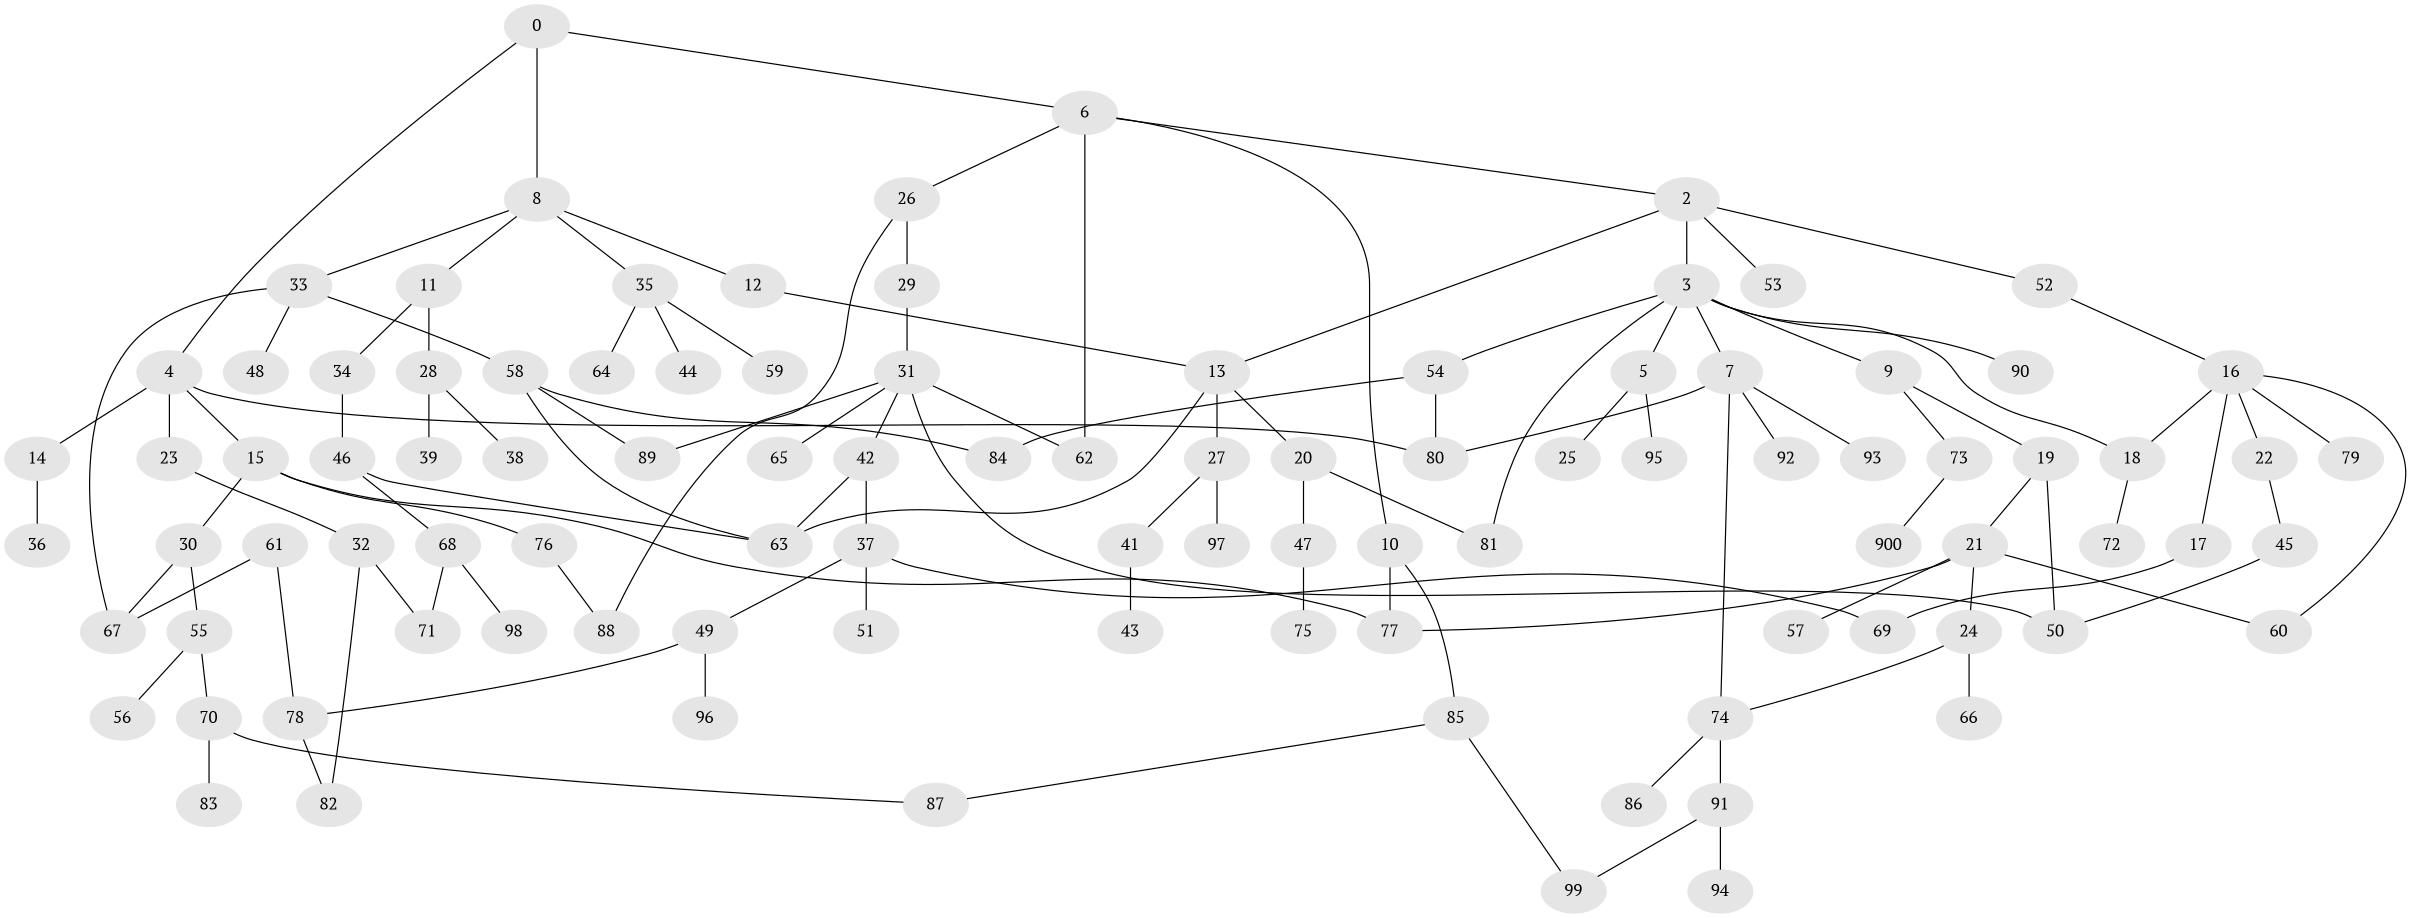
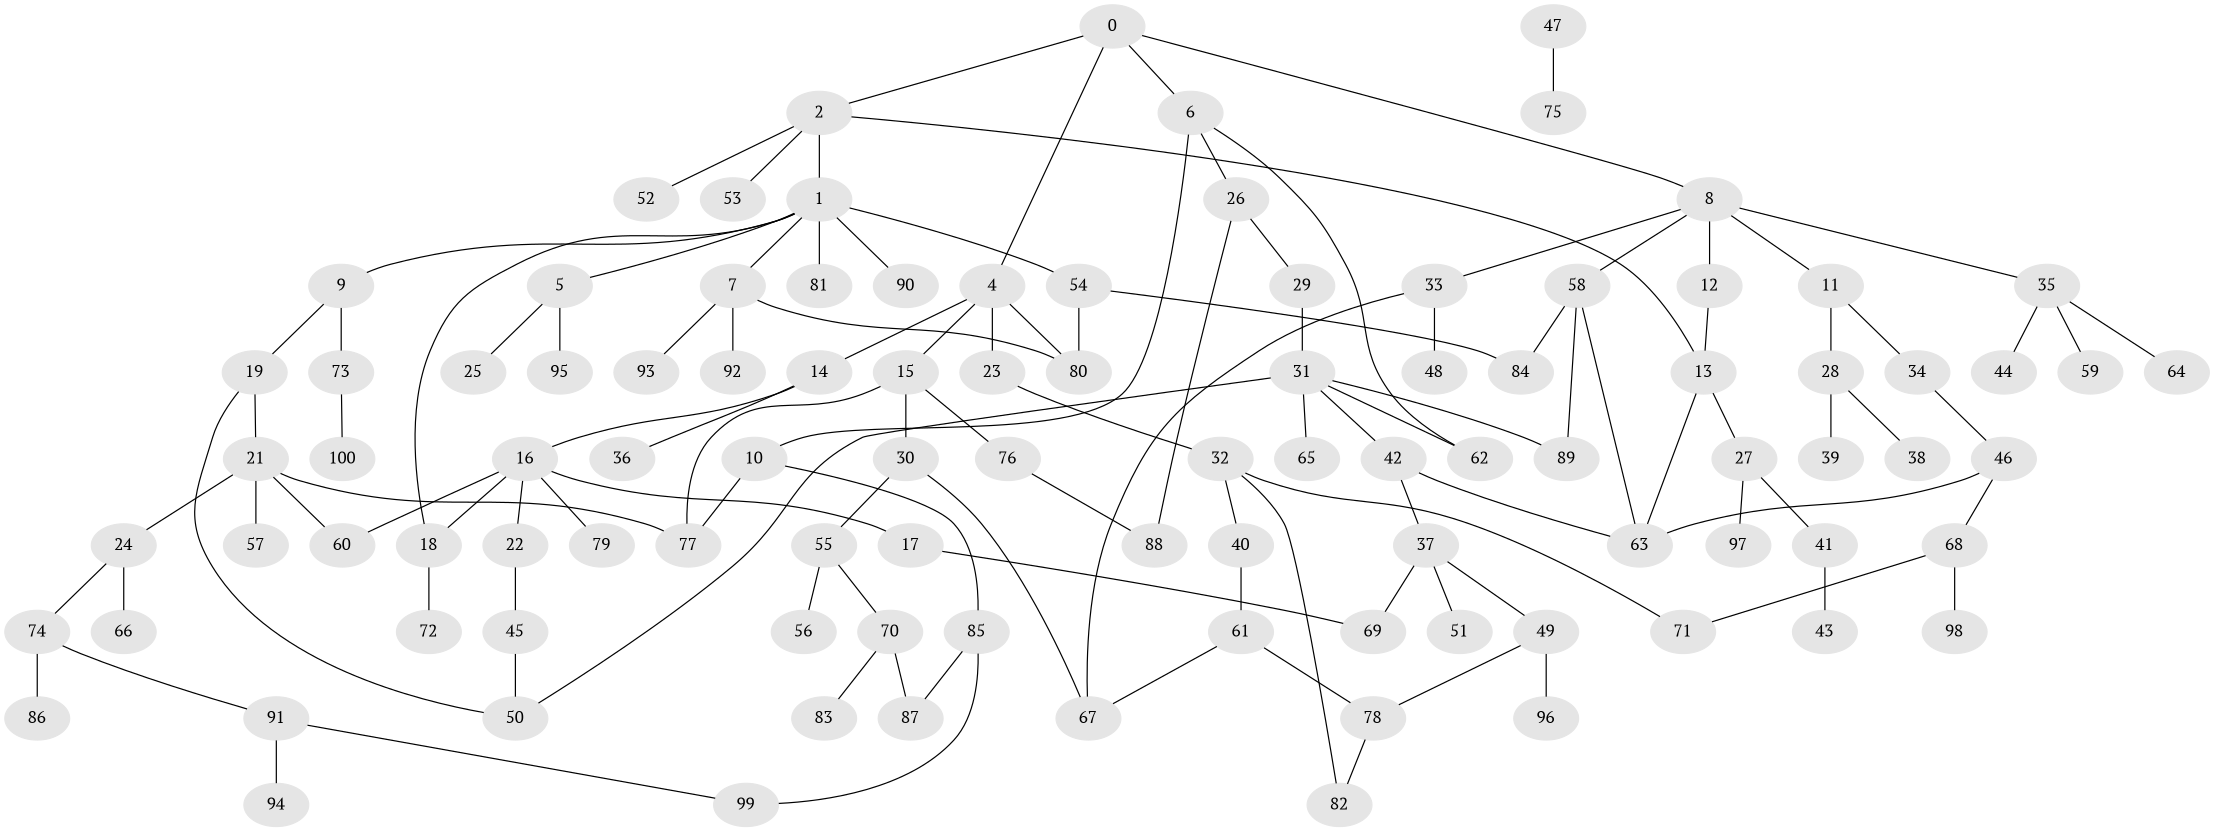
(1386, 156) -> (966, 70)
(1687, 286) -> (819, 199)
(409, 326) -> (1643, 243)
(2138, 329) -> (674, 418)
(1304, 459) -> none
none -> (1241, 545)
(1725, 545) -> none
(1889, 545) -> (342, 459)
